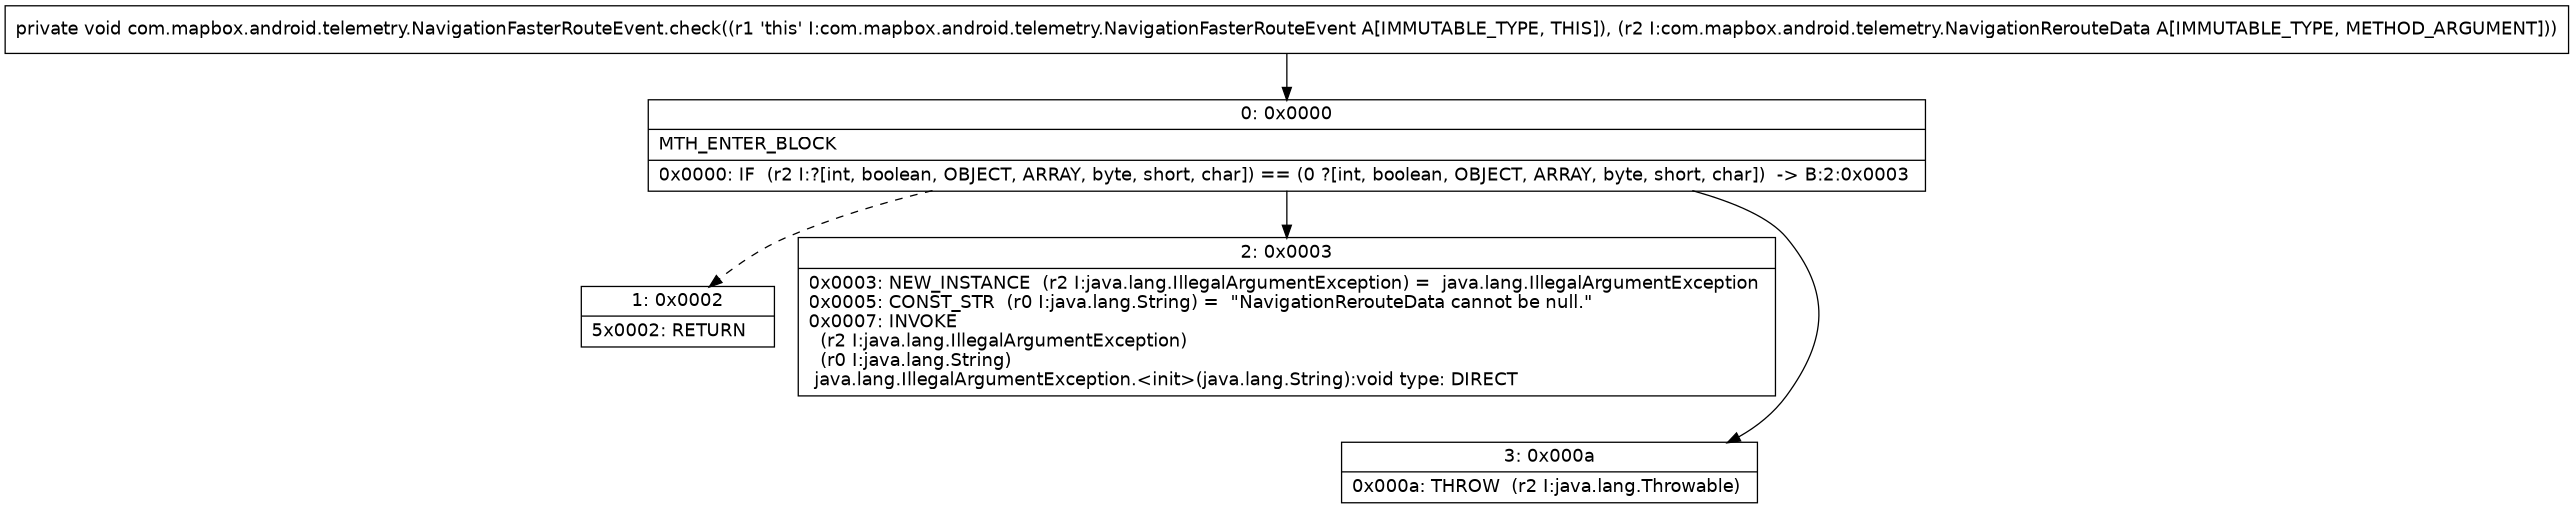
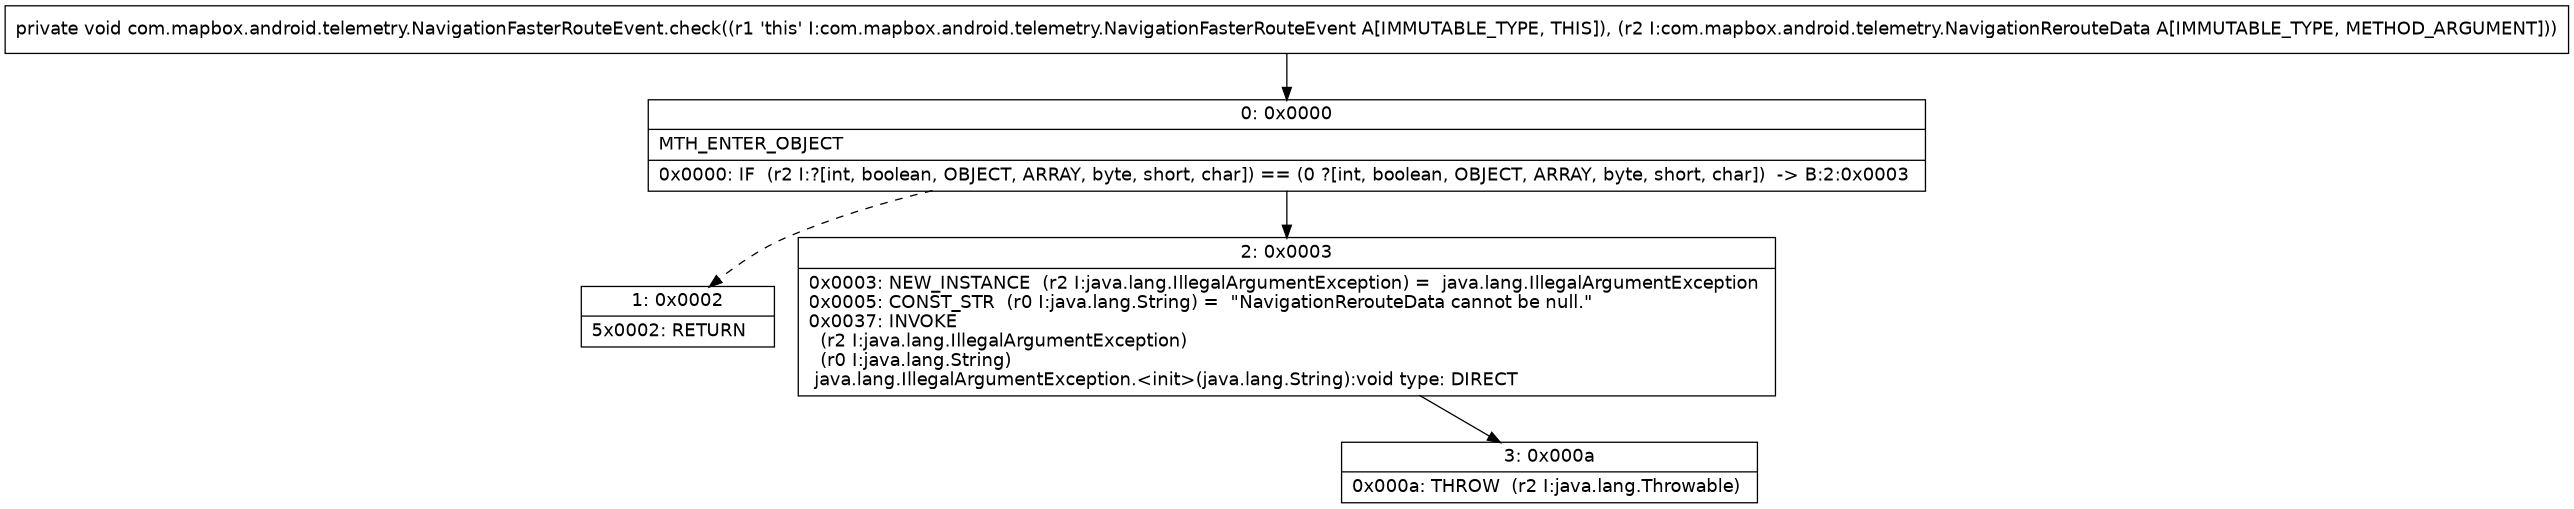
(748, 144) -> (751, 144)
(1817, 295) -> (1454, 416)
(889, 322) -> (889, 322)
